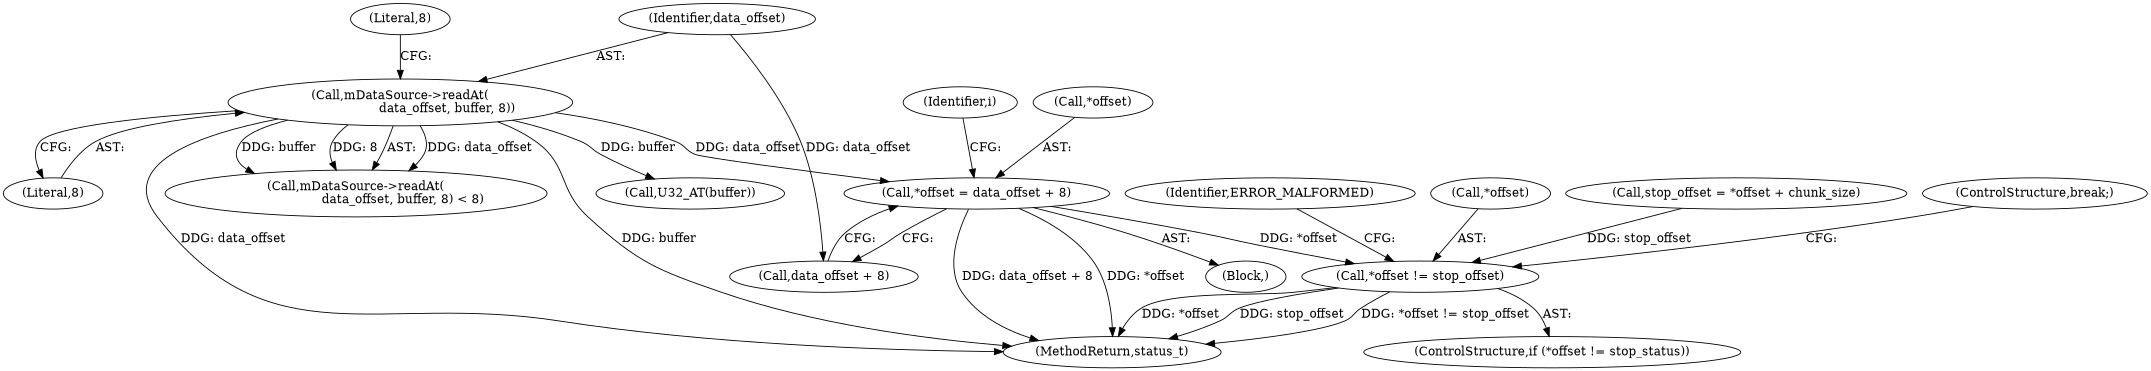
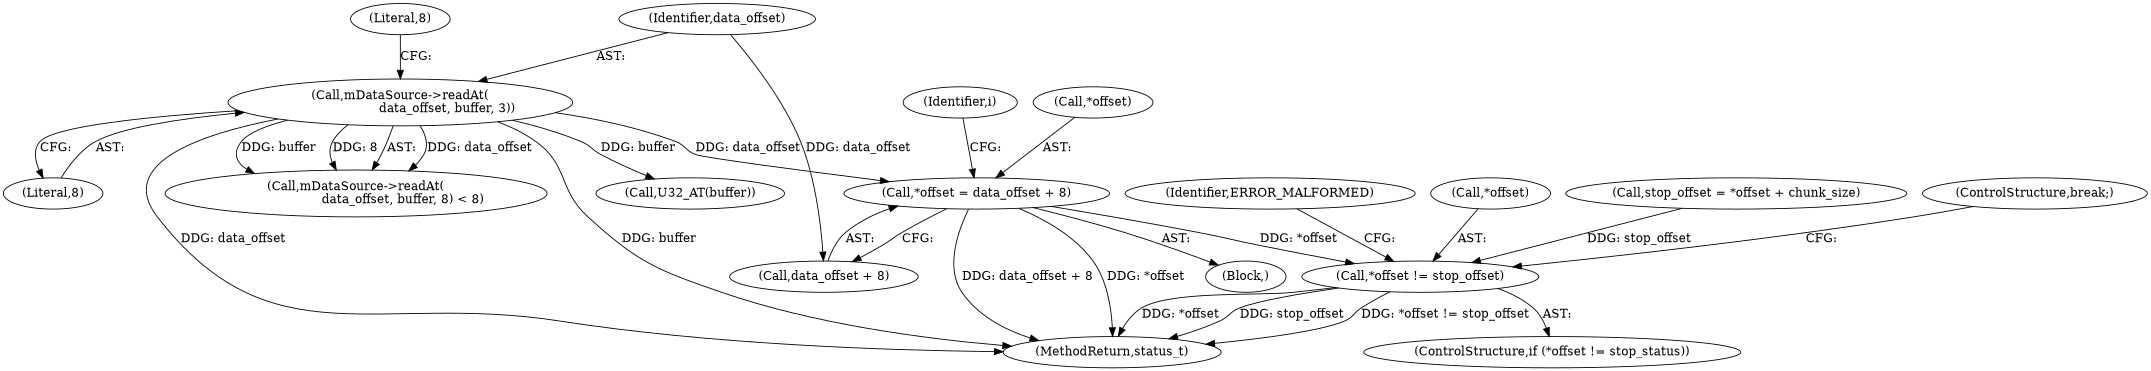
(400, 102) -> (400, 102)
(862, 239) -> (862, 239)
